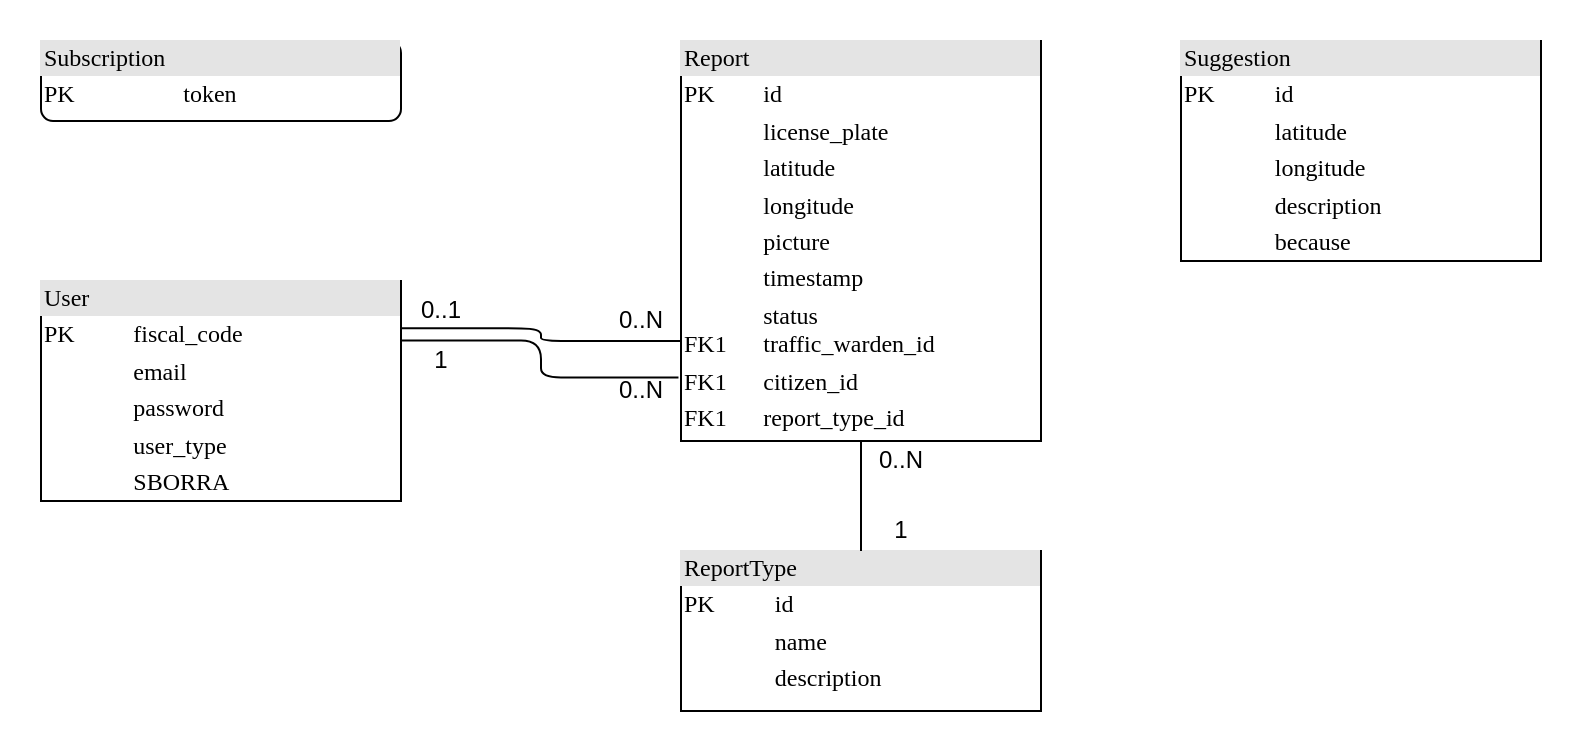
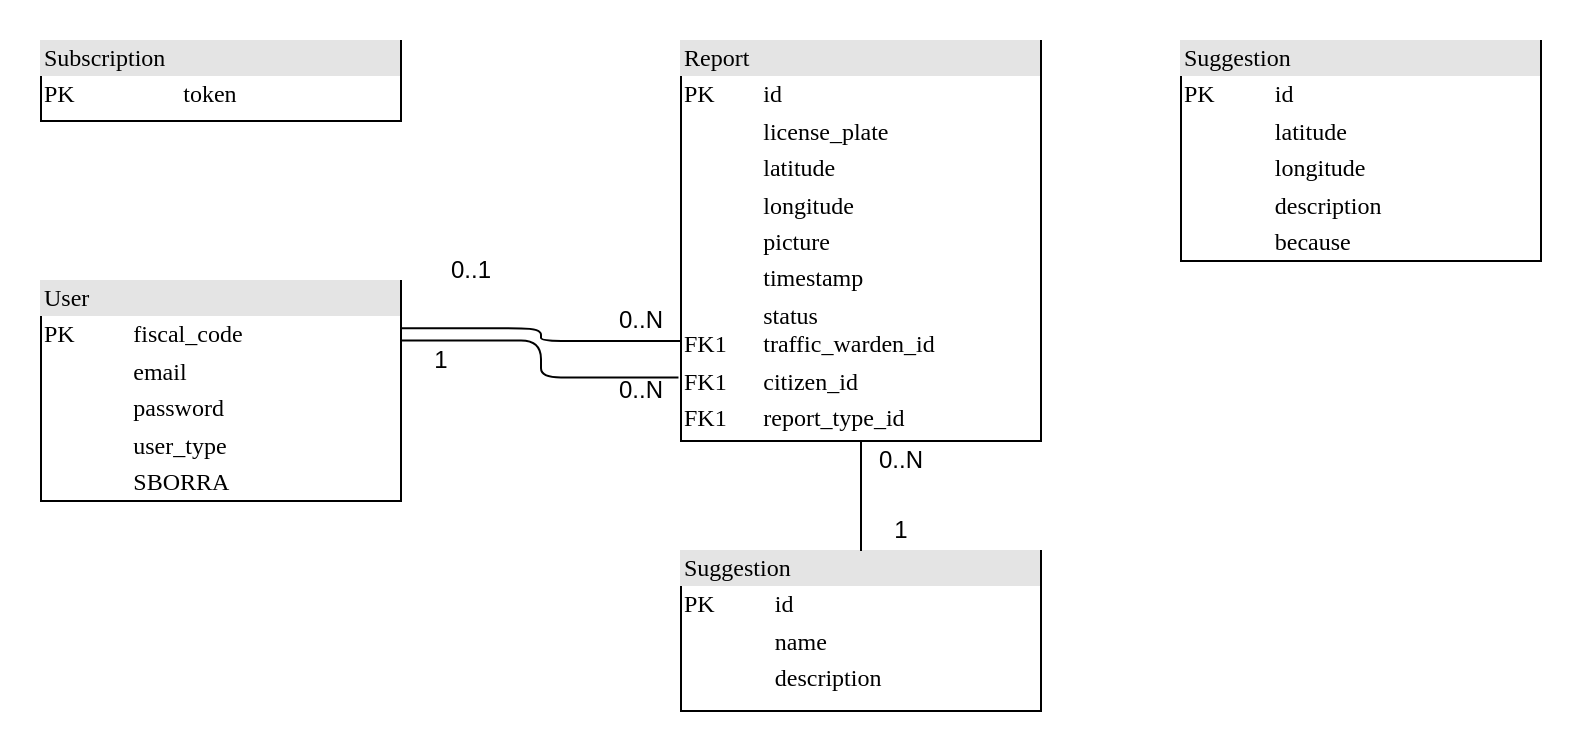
(221, 81) -> (221, 81)
(441, 311) -> (471, 271)
(749, 609) -> (749, 609)
